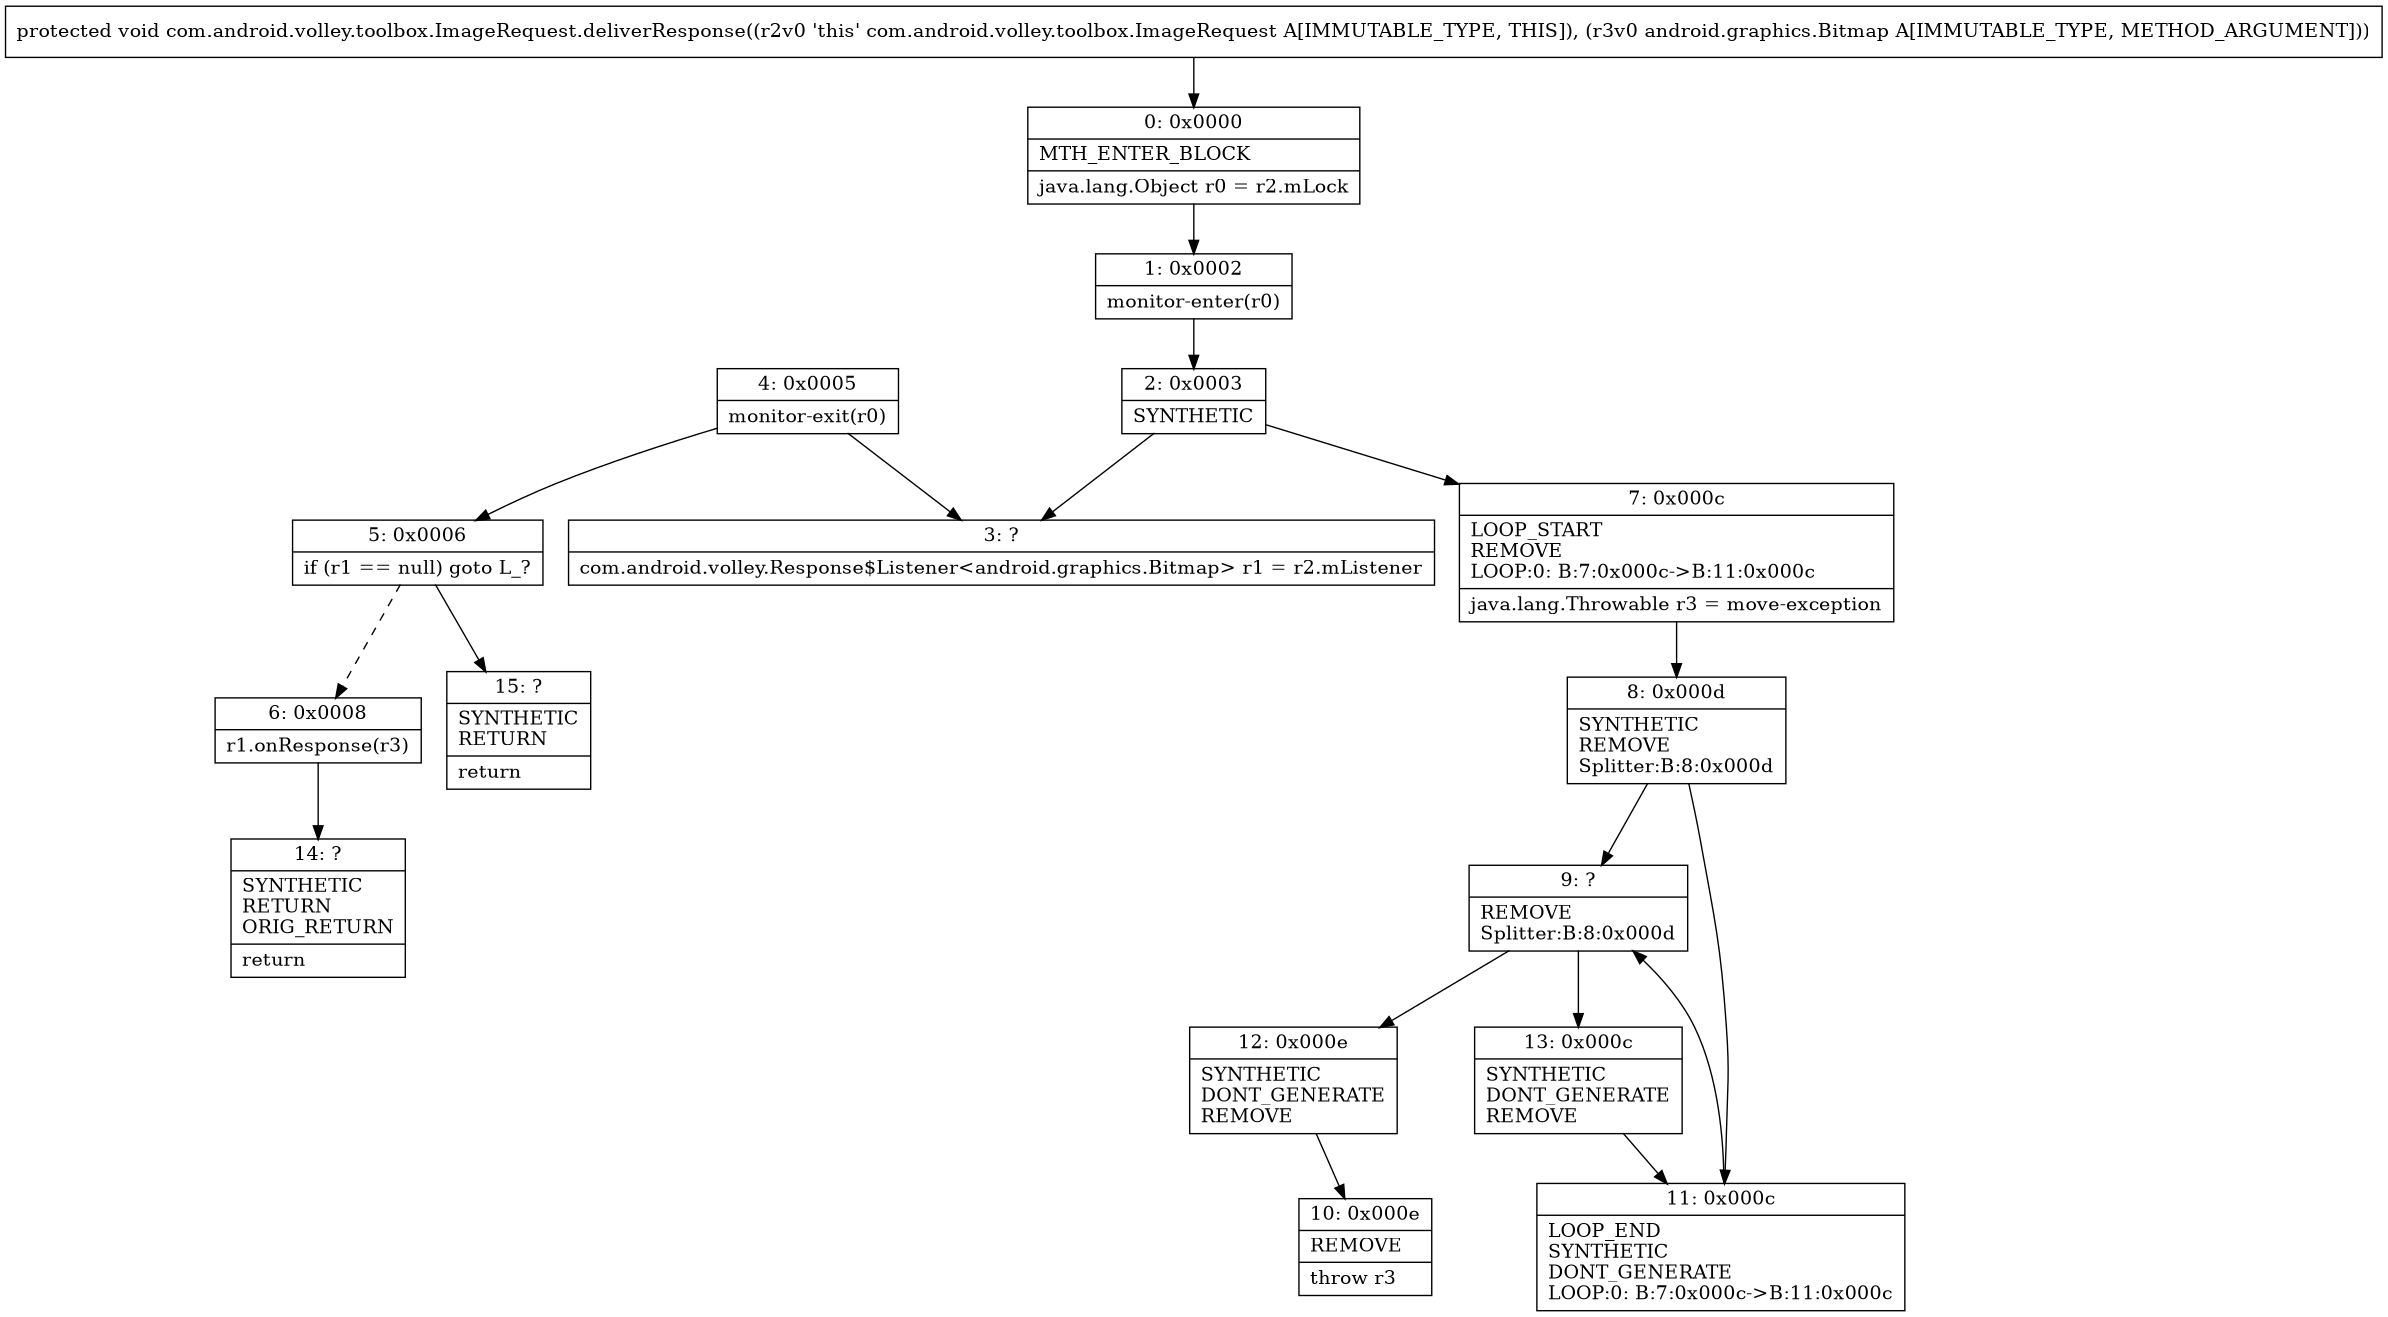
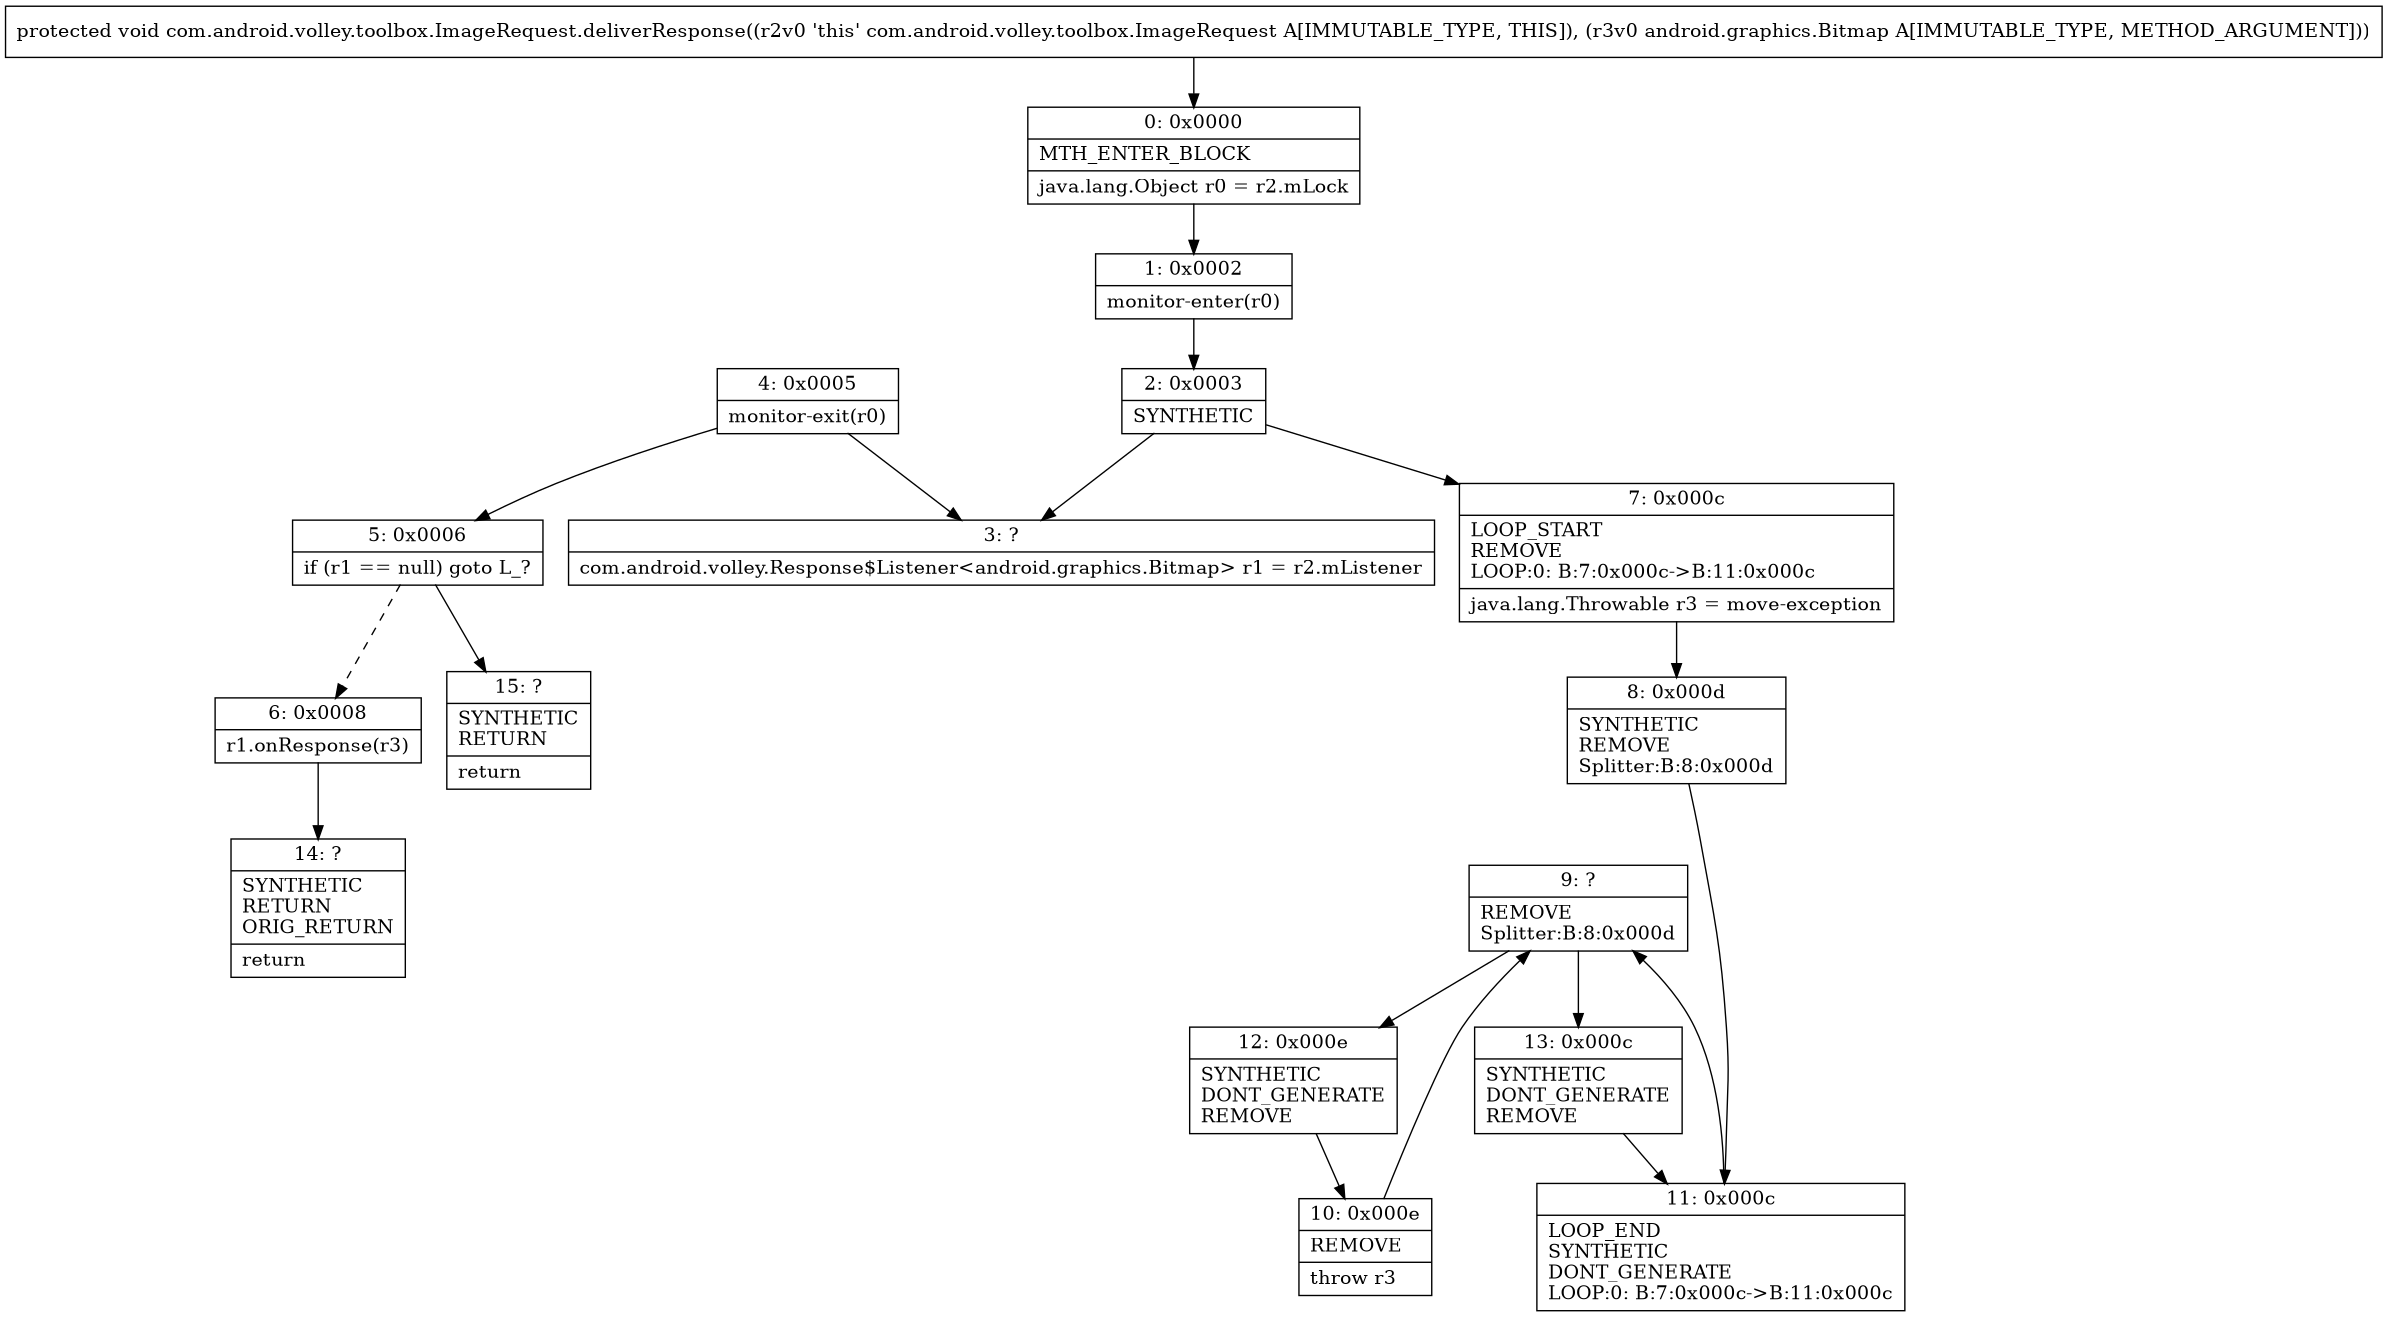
(1628, 818) -> (1438, 1072)
